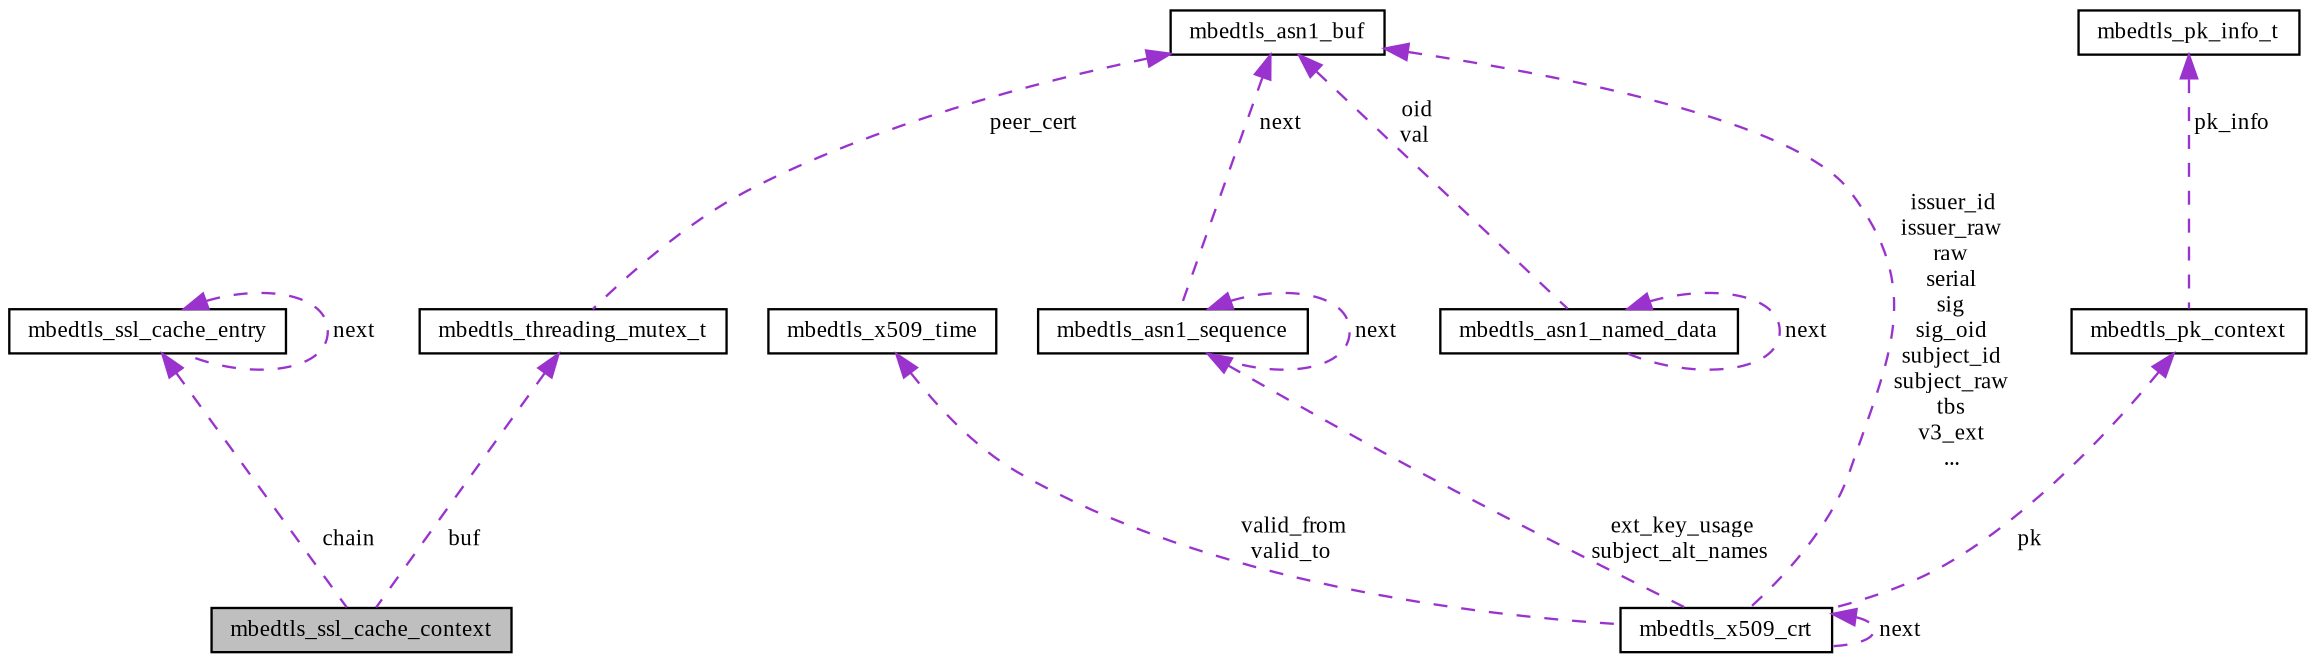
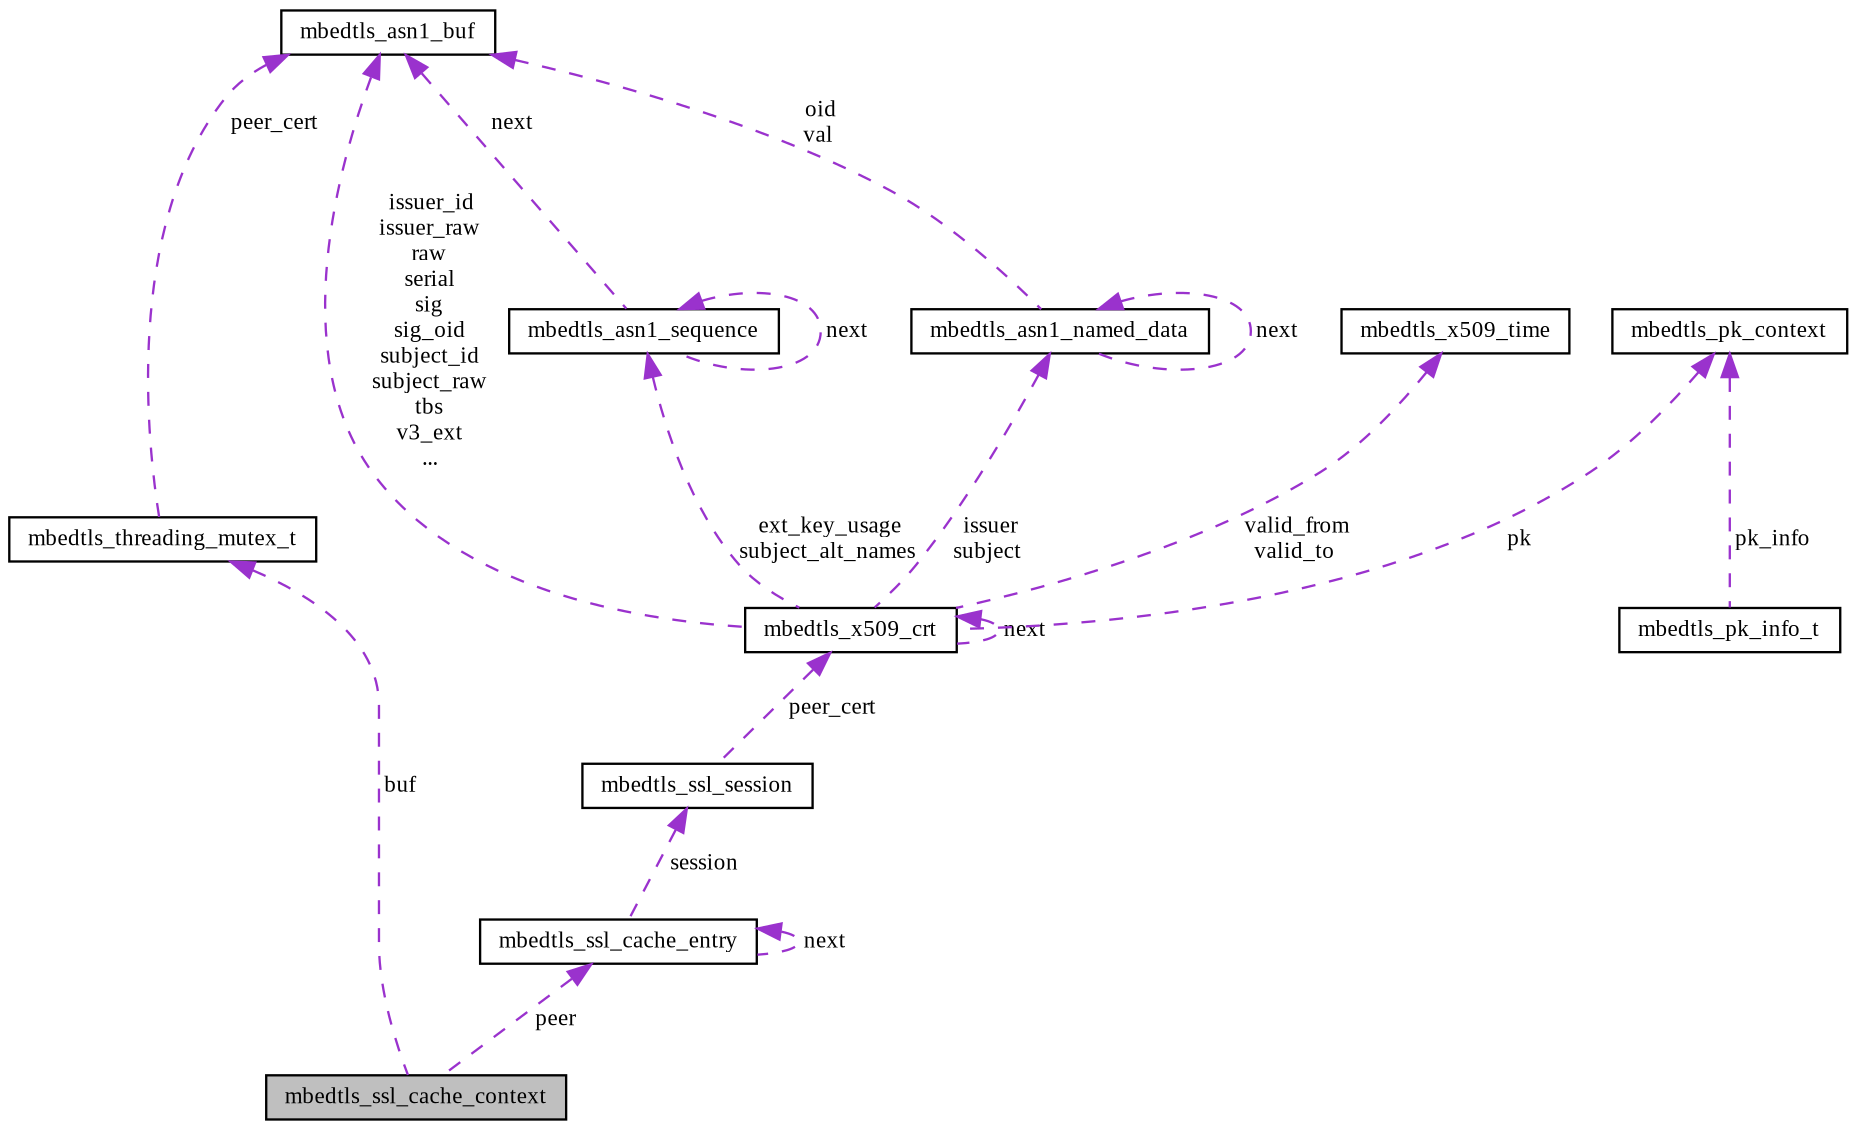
(2189, 194) -> (1730, 493)
none -> (965, 497)
(346, 539) -> (553, 1020)
none -> (698, 786)
